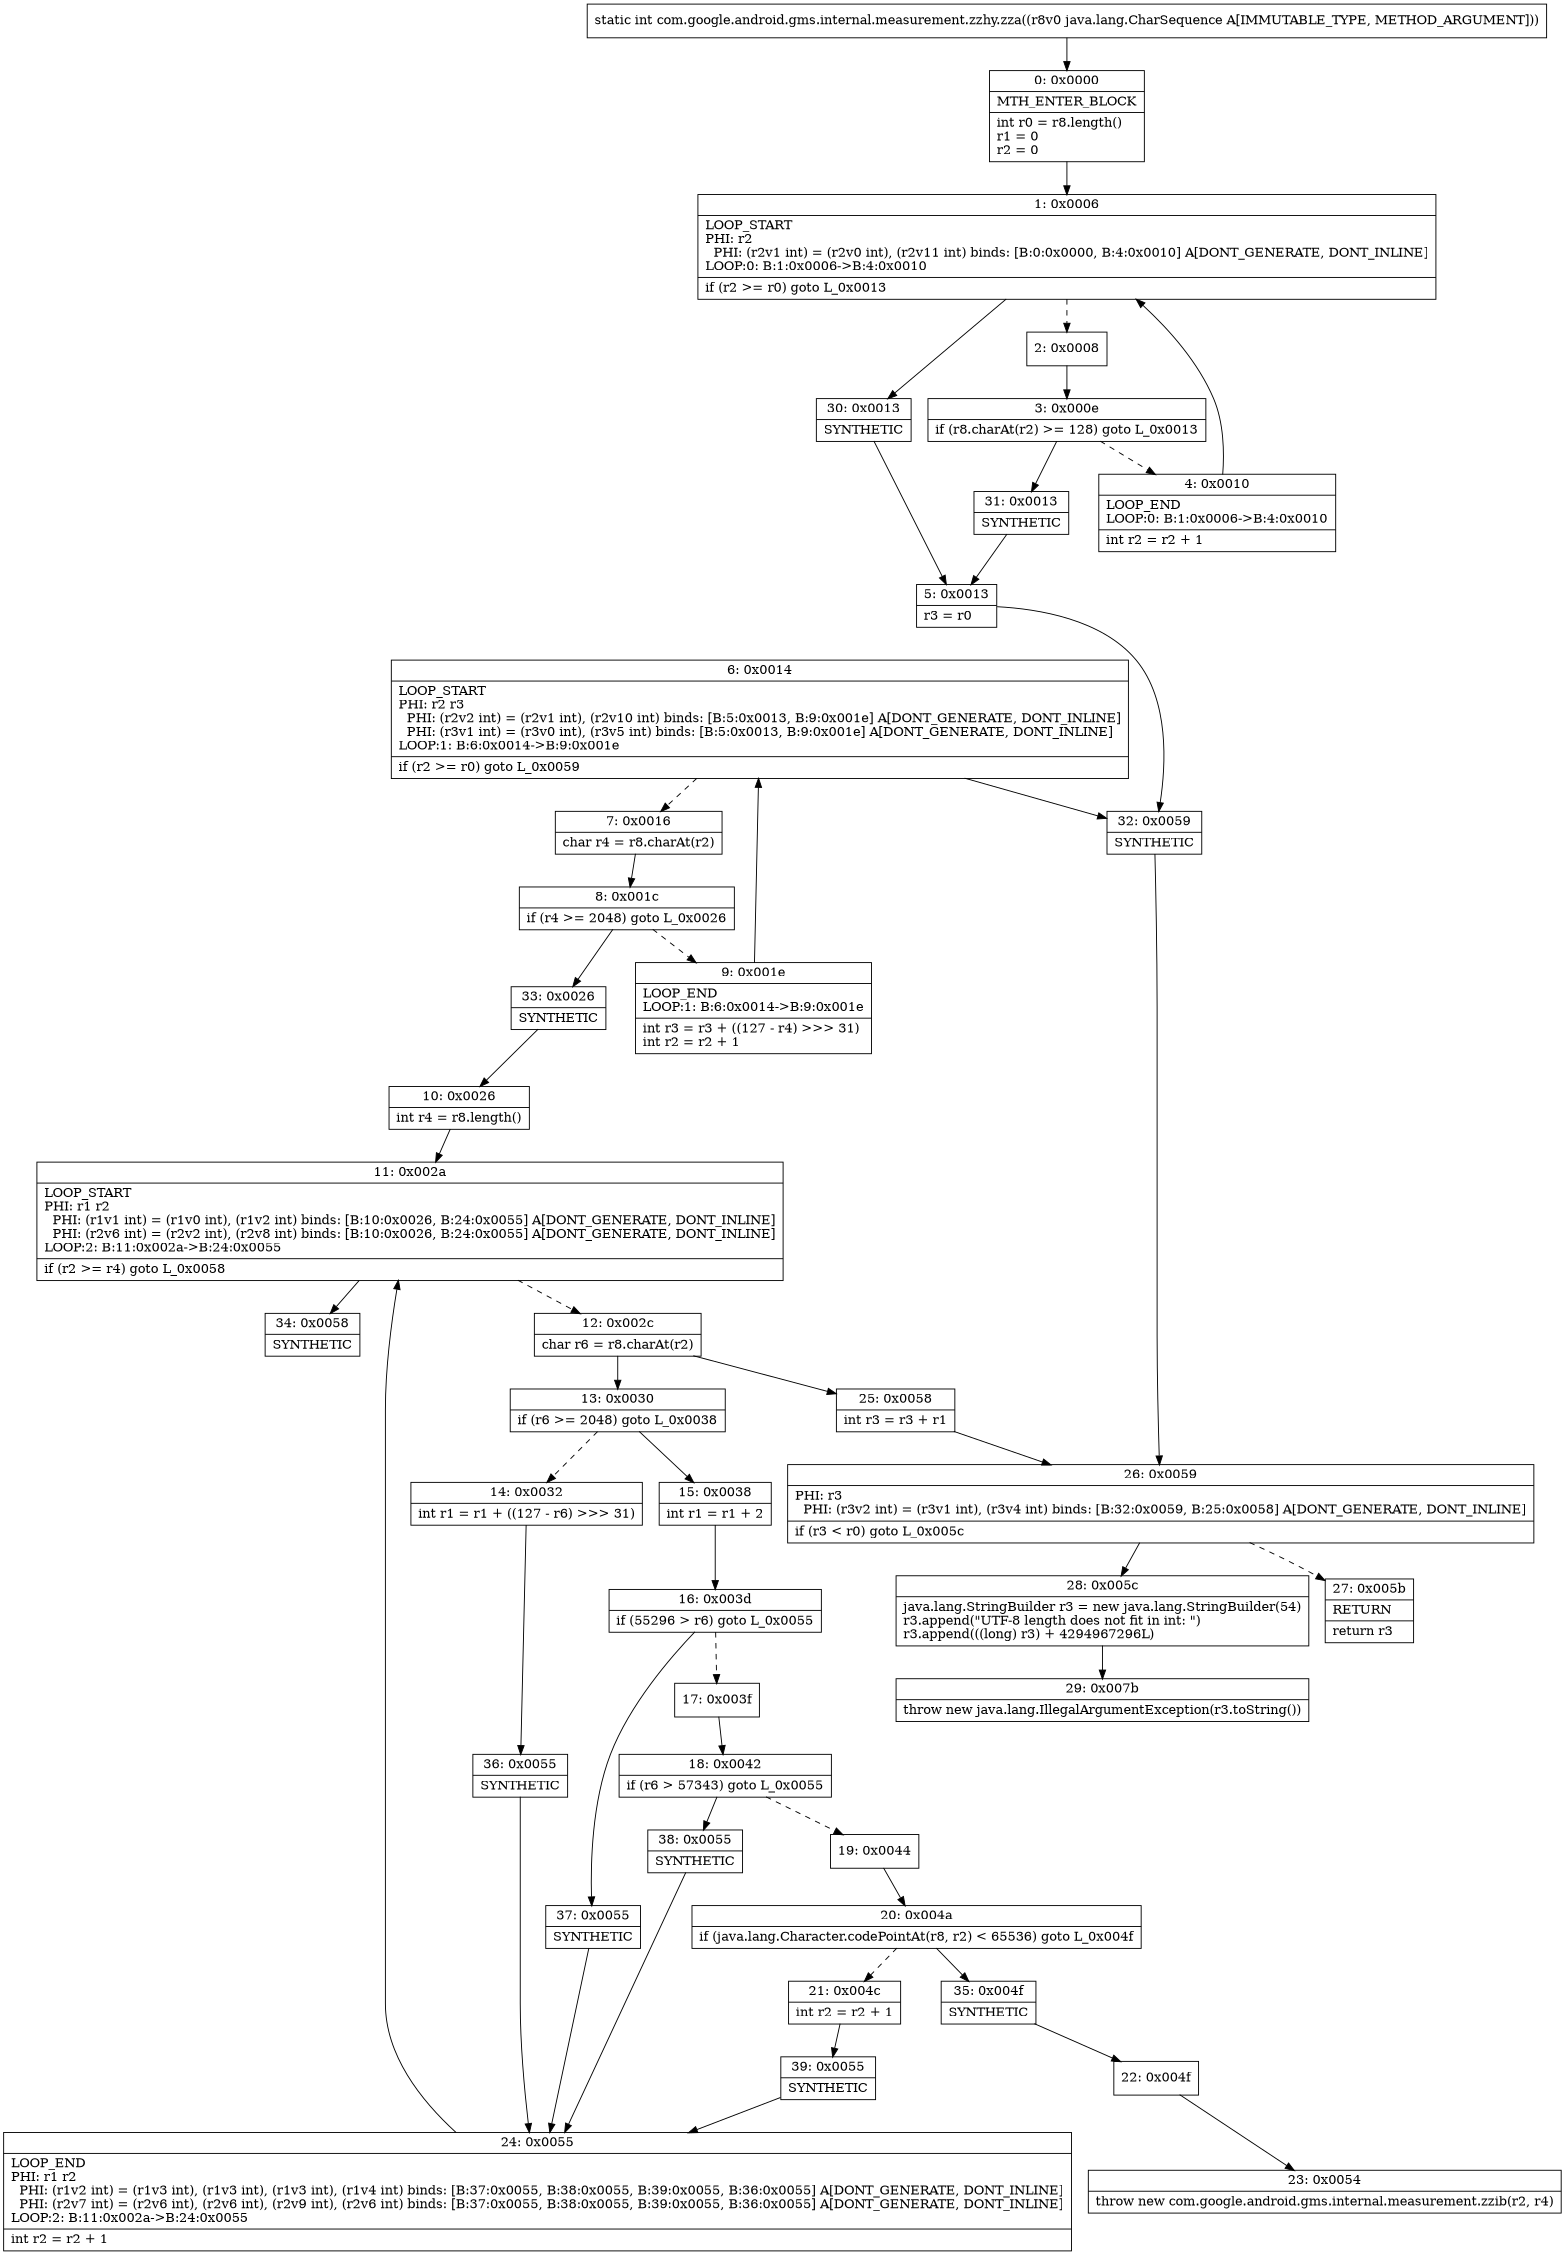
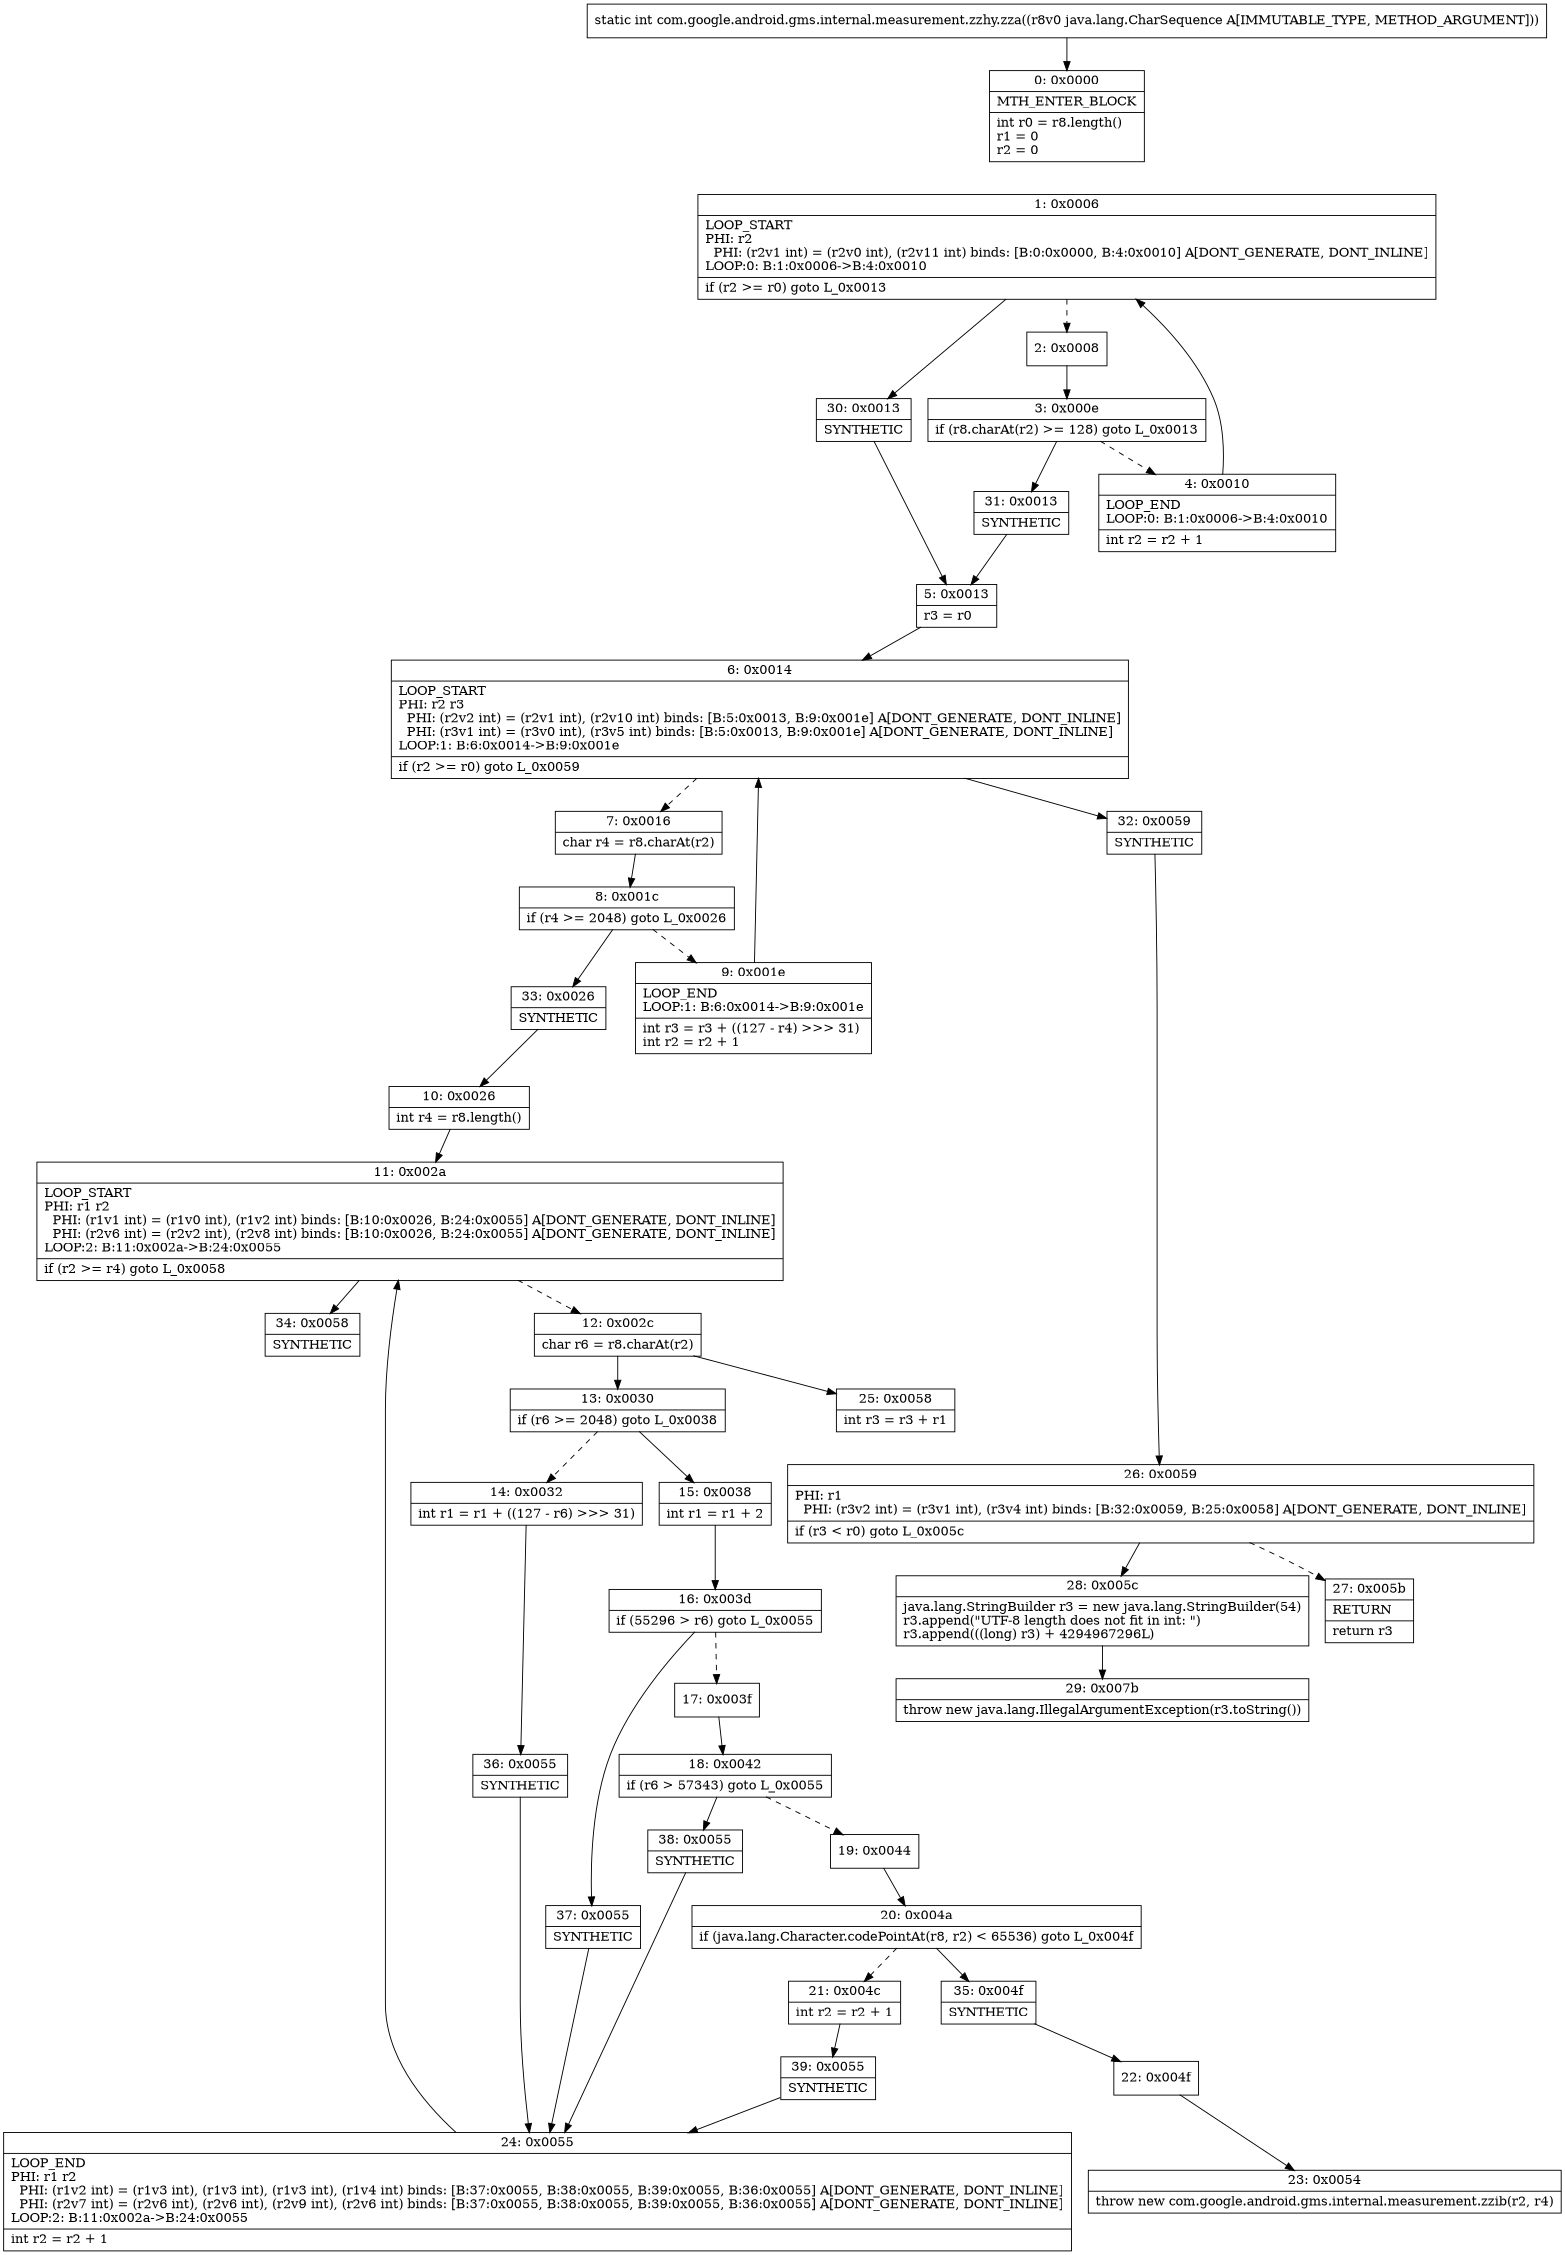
(1067, 174) -> none
(1135, 659) -> (896, 641)
(998, 1447) -> none
(821, 1496) -> (821, 1496)
